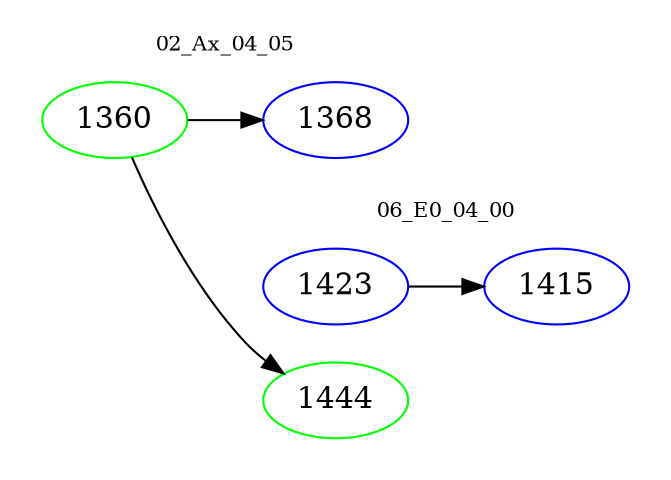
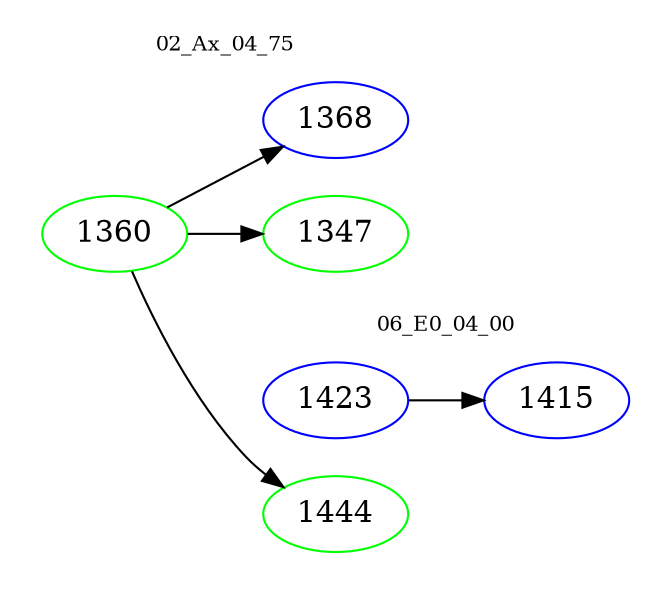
(225, 45) -> (225, 45)
none -> (336, 234)
